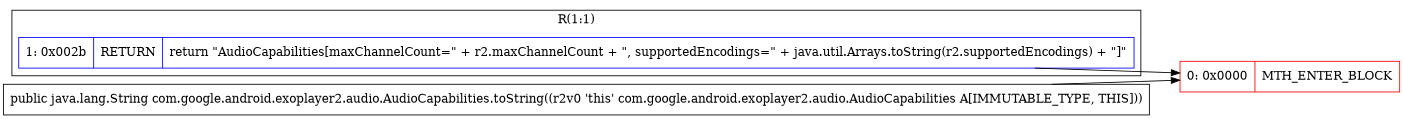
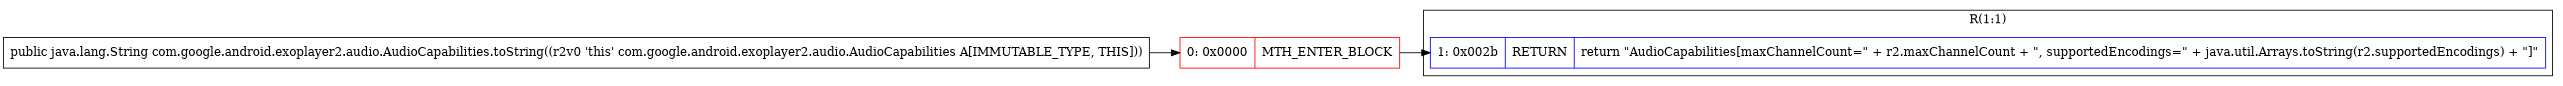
(1103, 70) -> (1411, 53)
